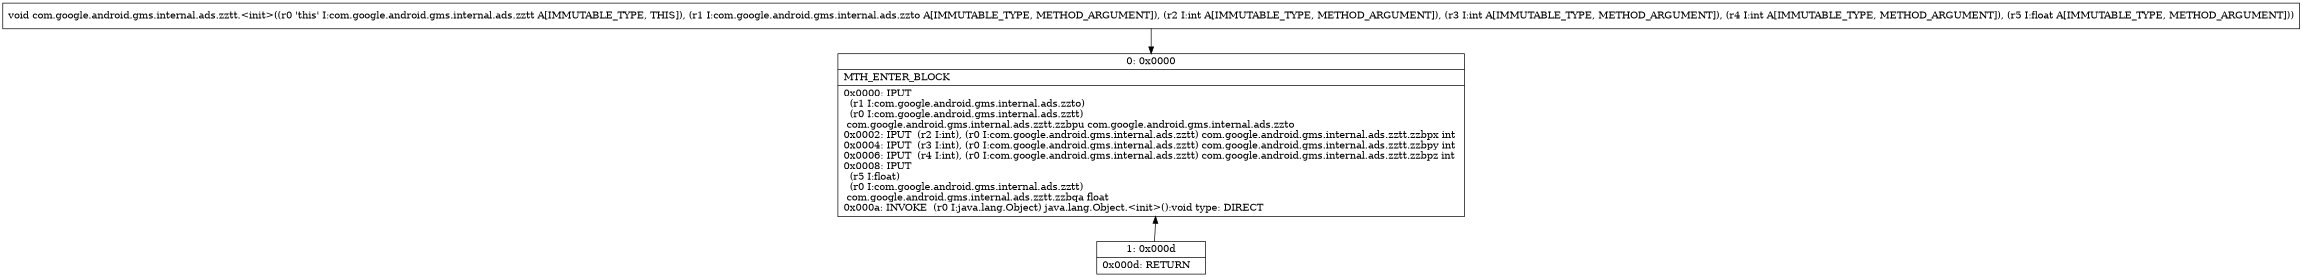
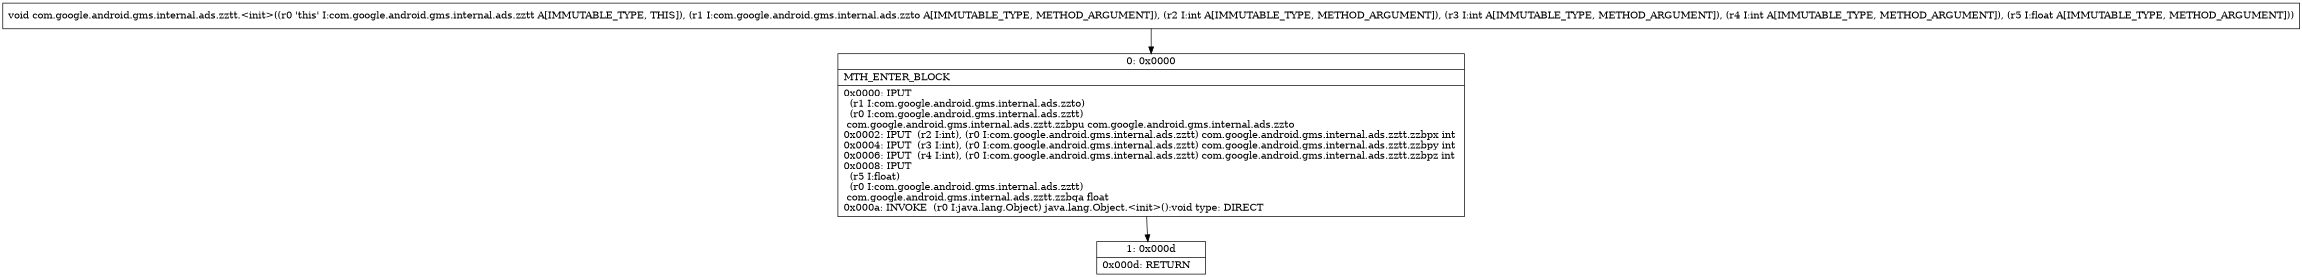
(1155, 233) -> (1147, 226)
